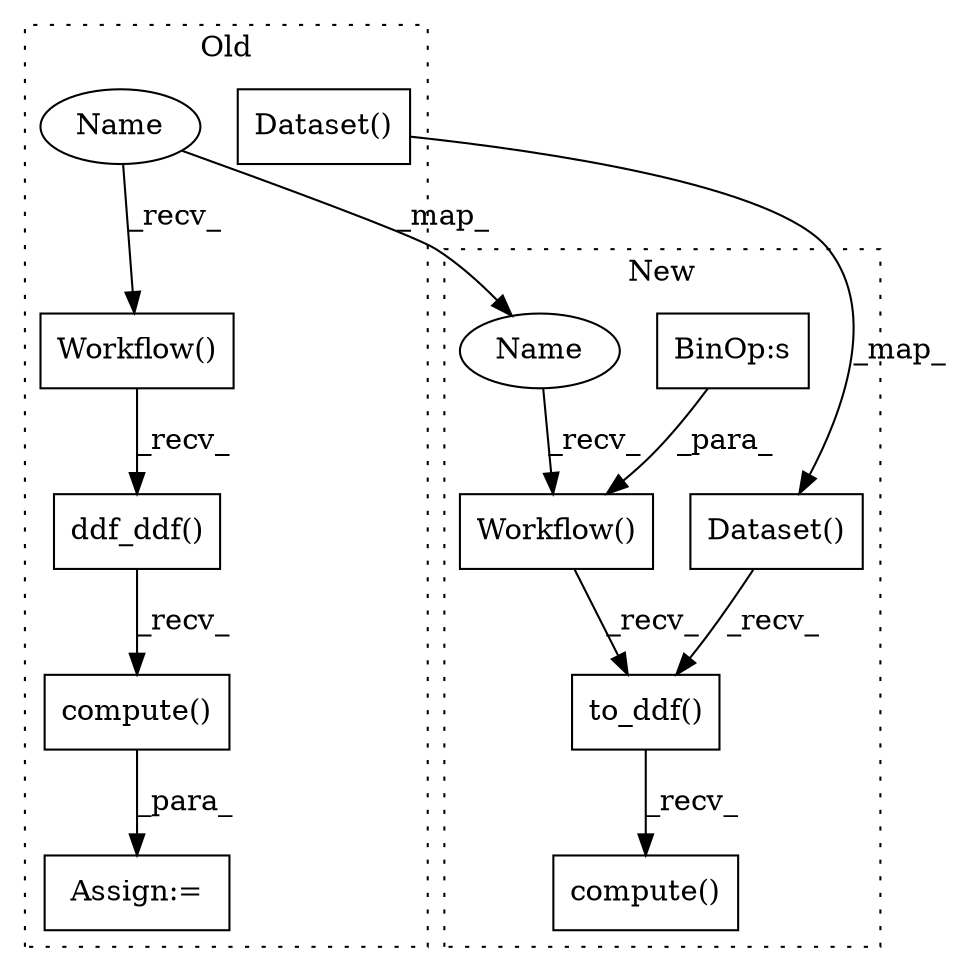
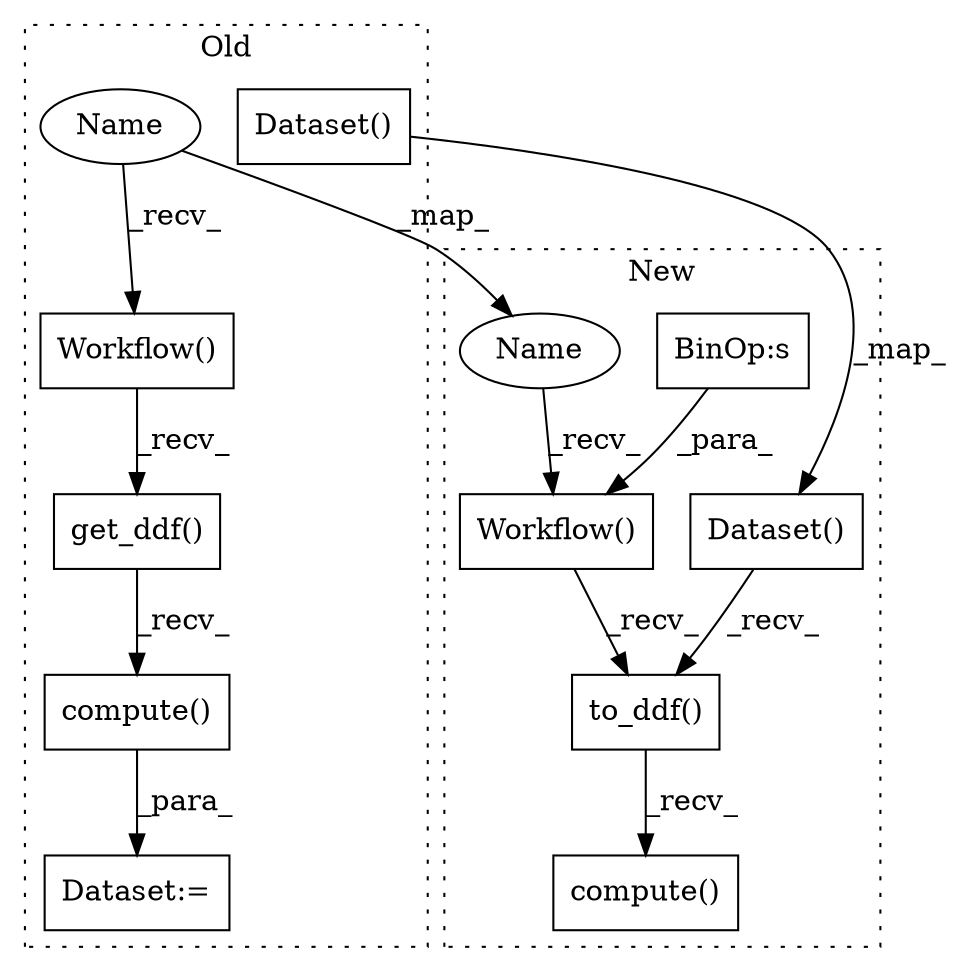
(137, 532) -> (137, 532)
(137, 893) -> (137, 893)
